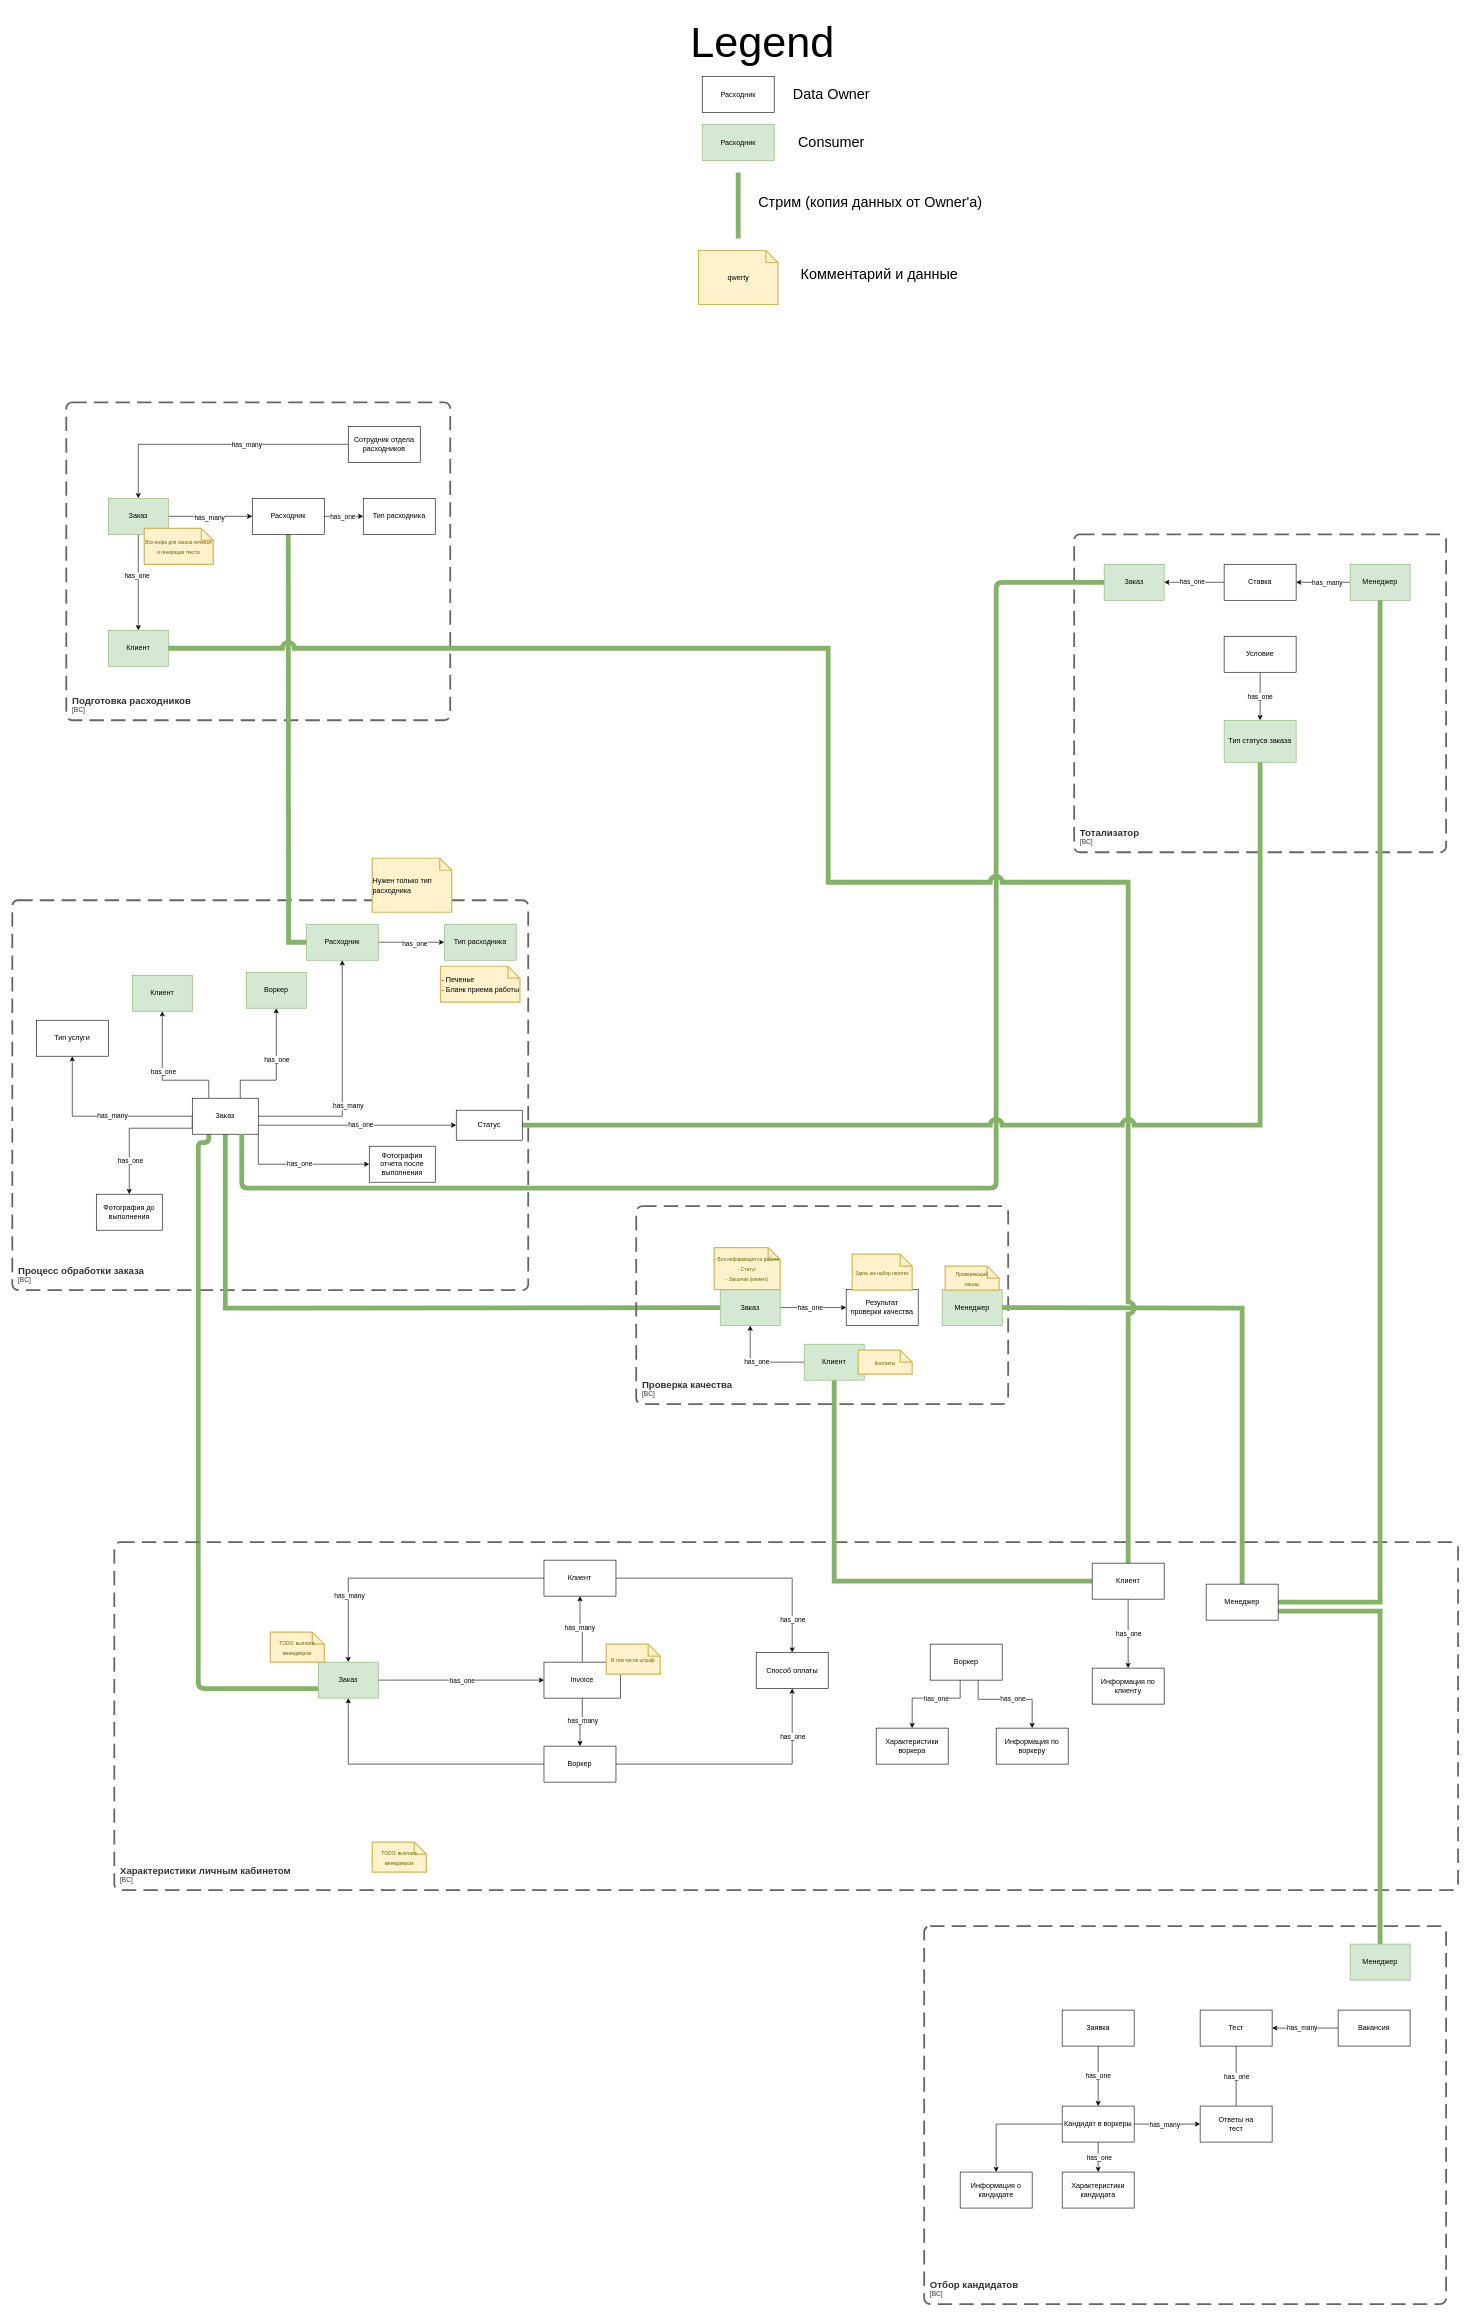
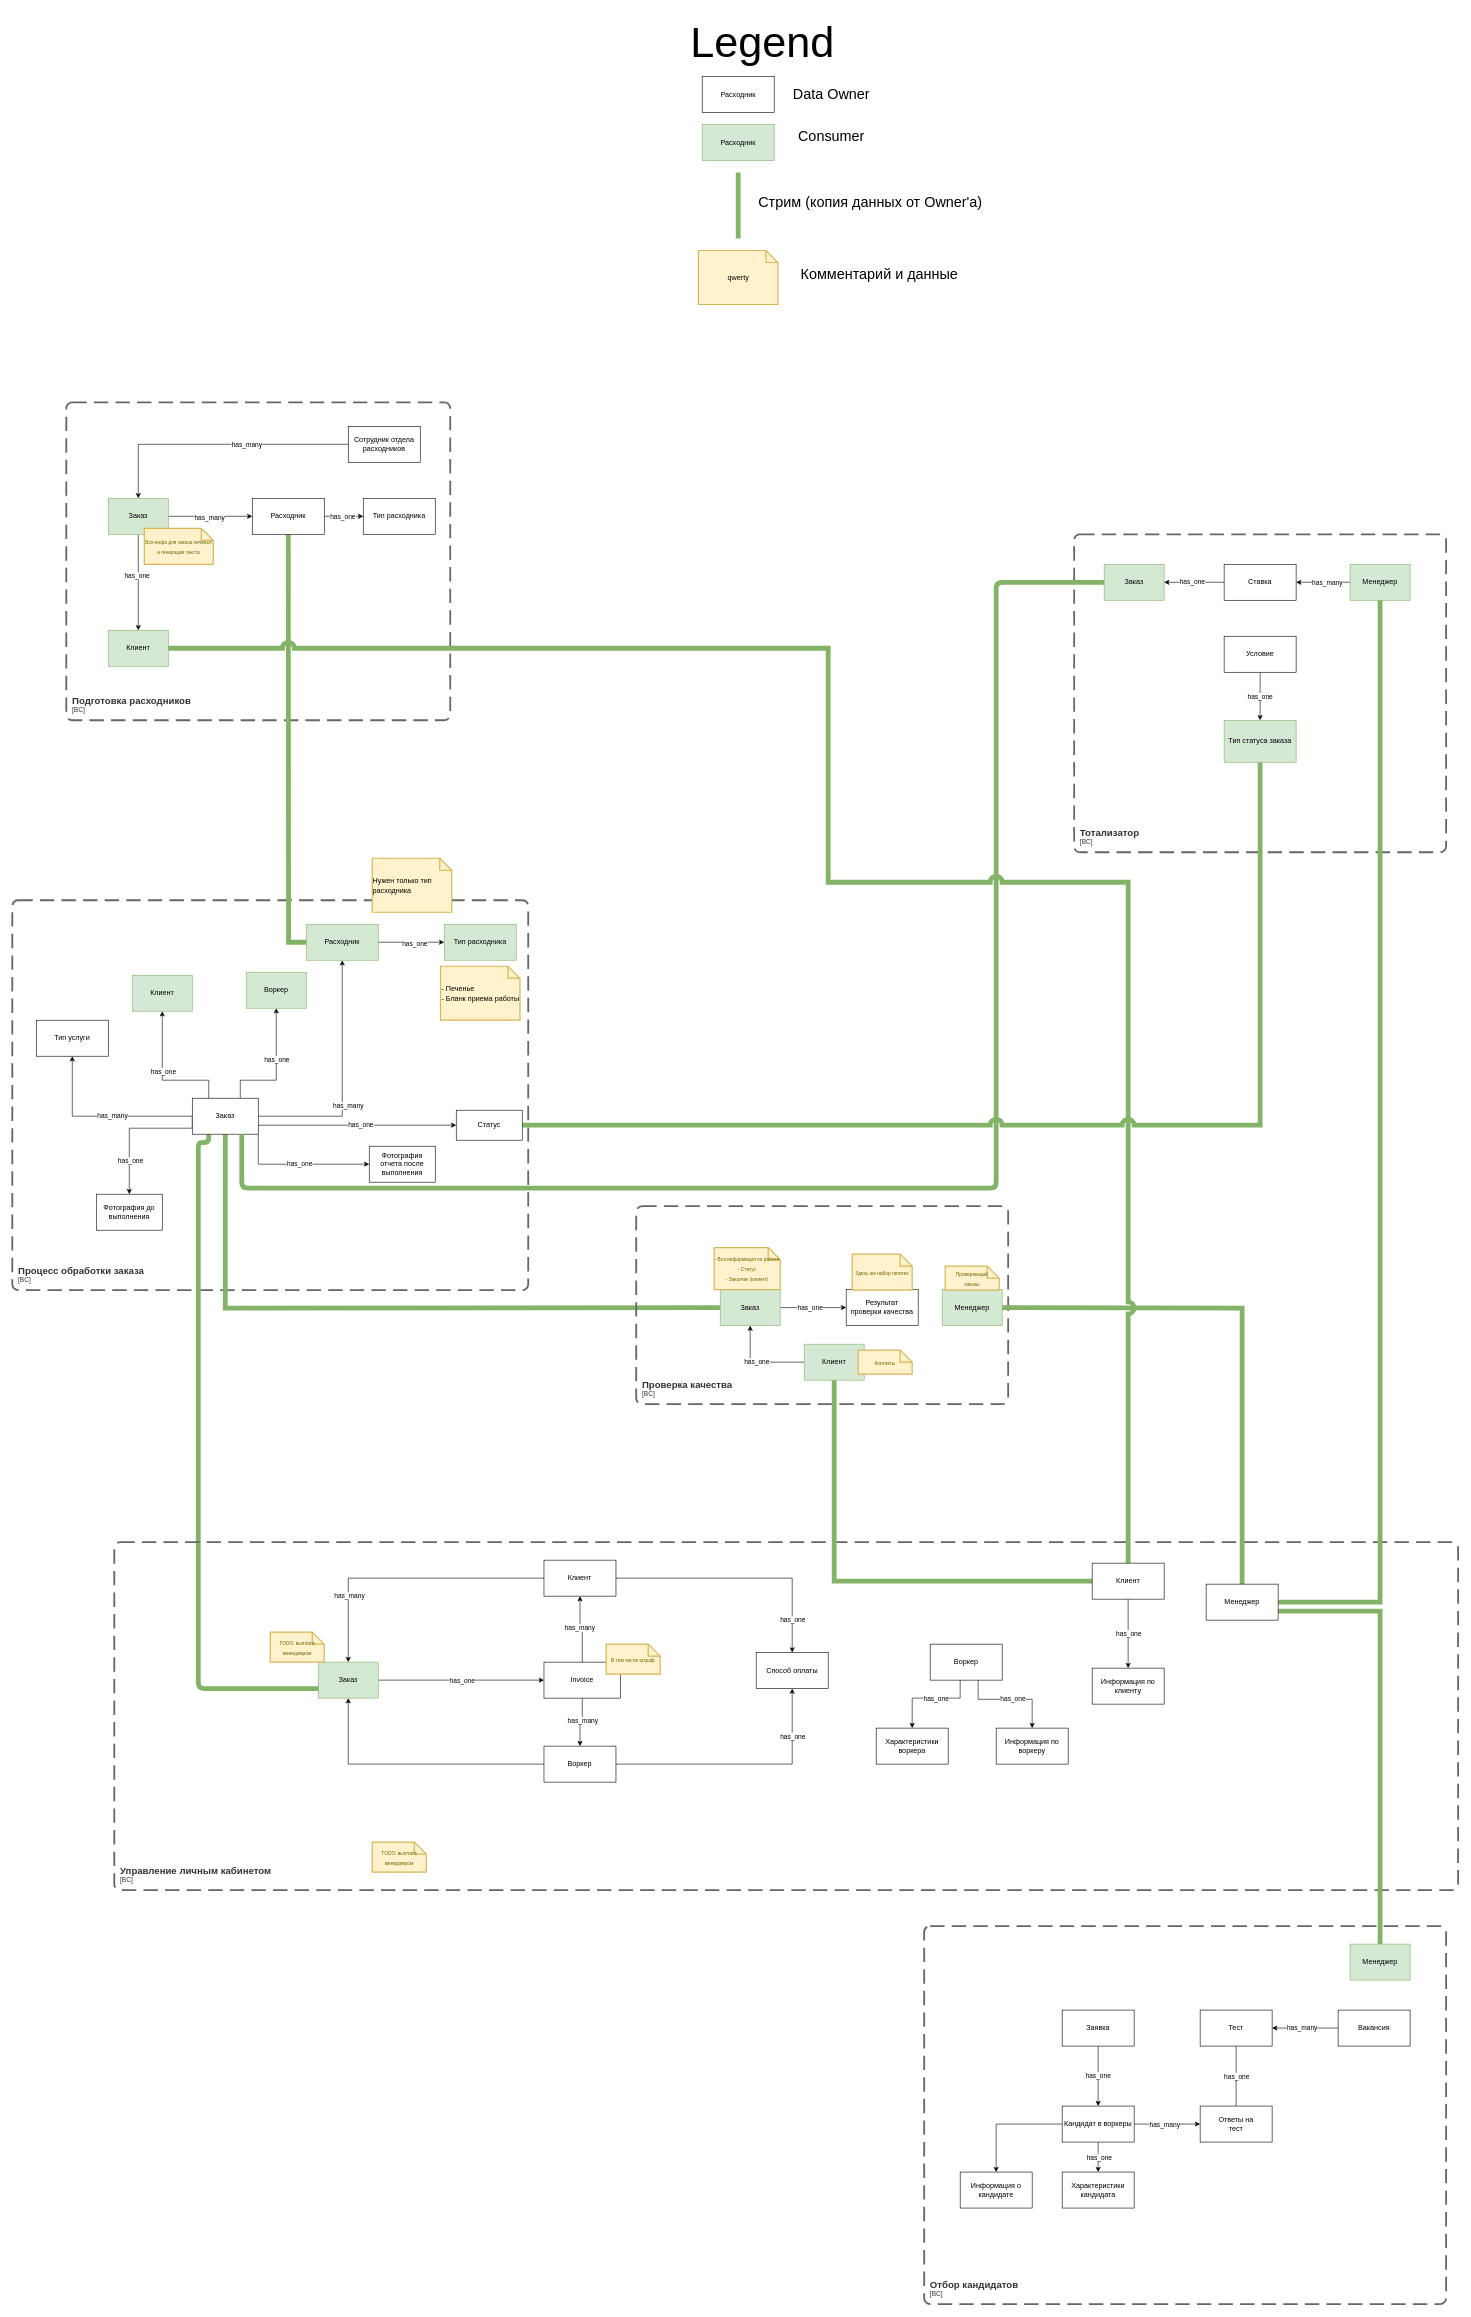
(831, 143) -> (831, 137)
(480, 984) -> (480, 993)
(176, 1876) -> (168, 1876)
